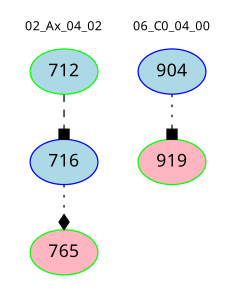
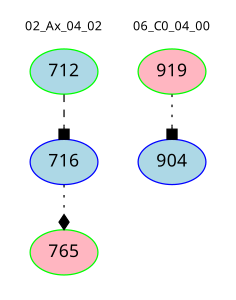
(172, 111) -> (172, 111)
